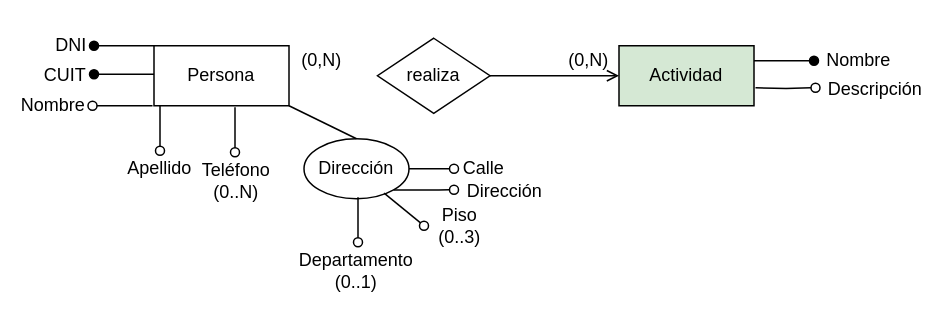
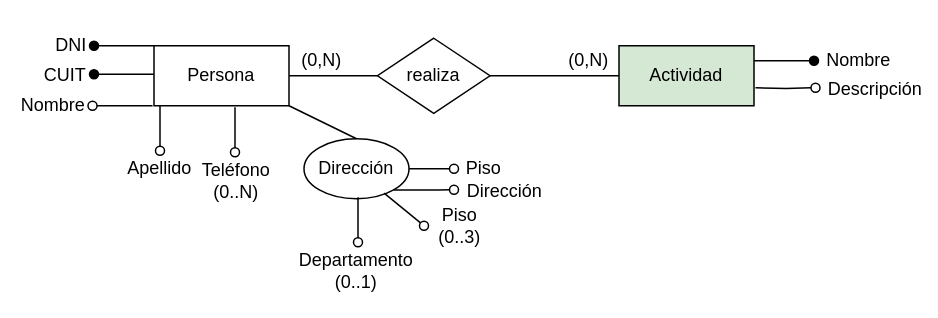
none -> (333, 76)
(611, 76) -> (613, 76)
(484, 169) -> (484, 169)
